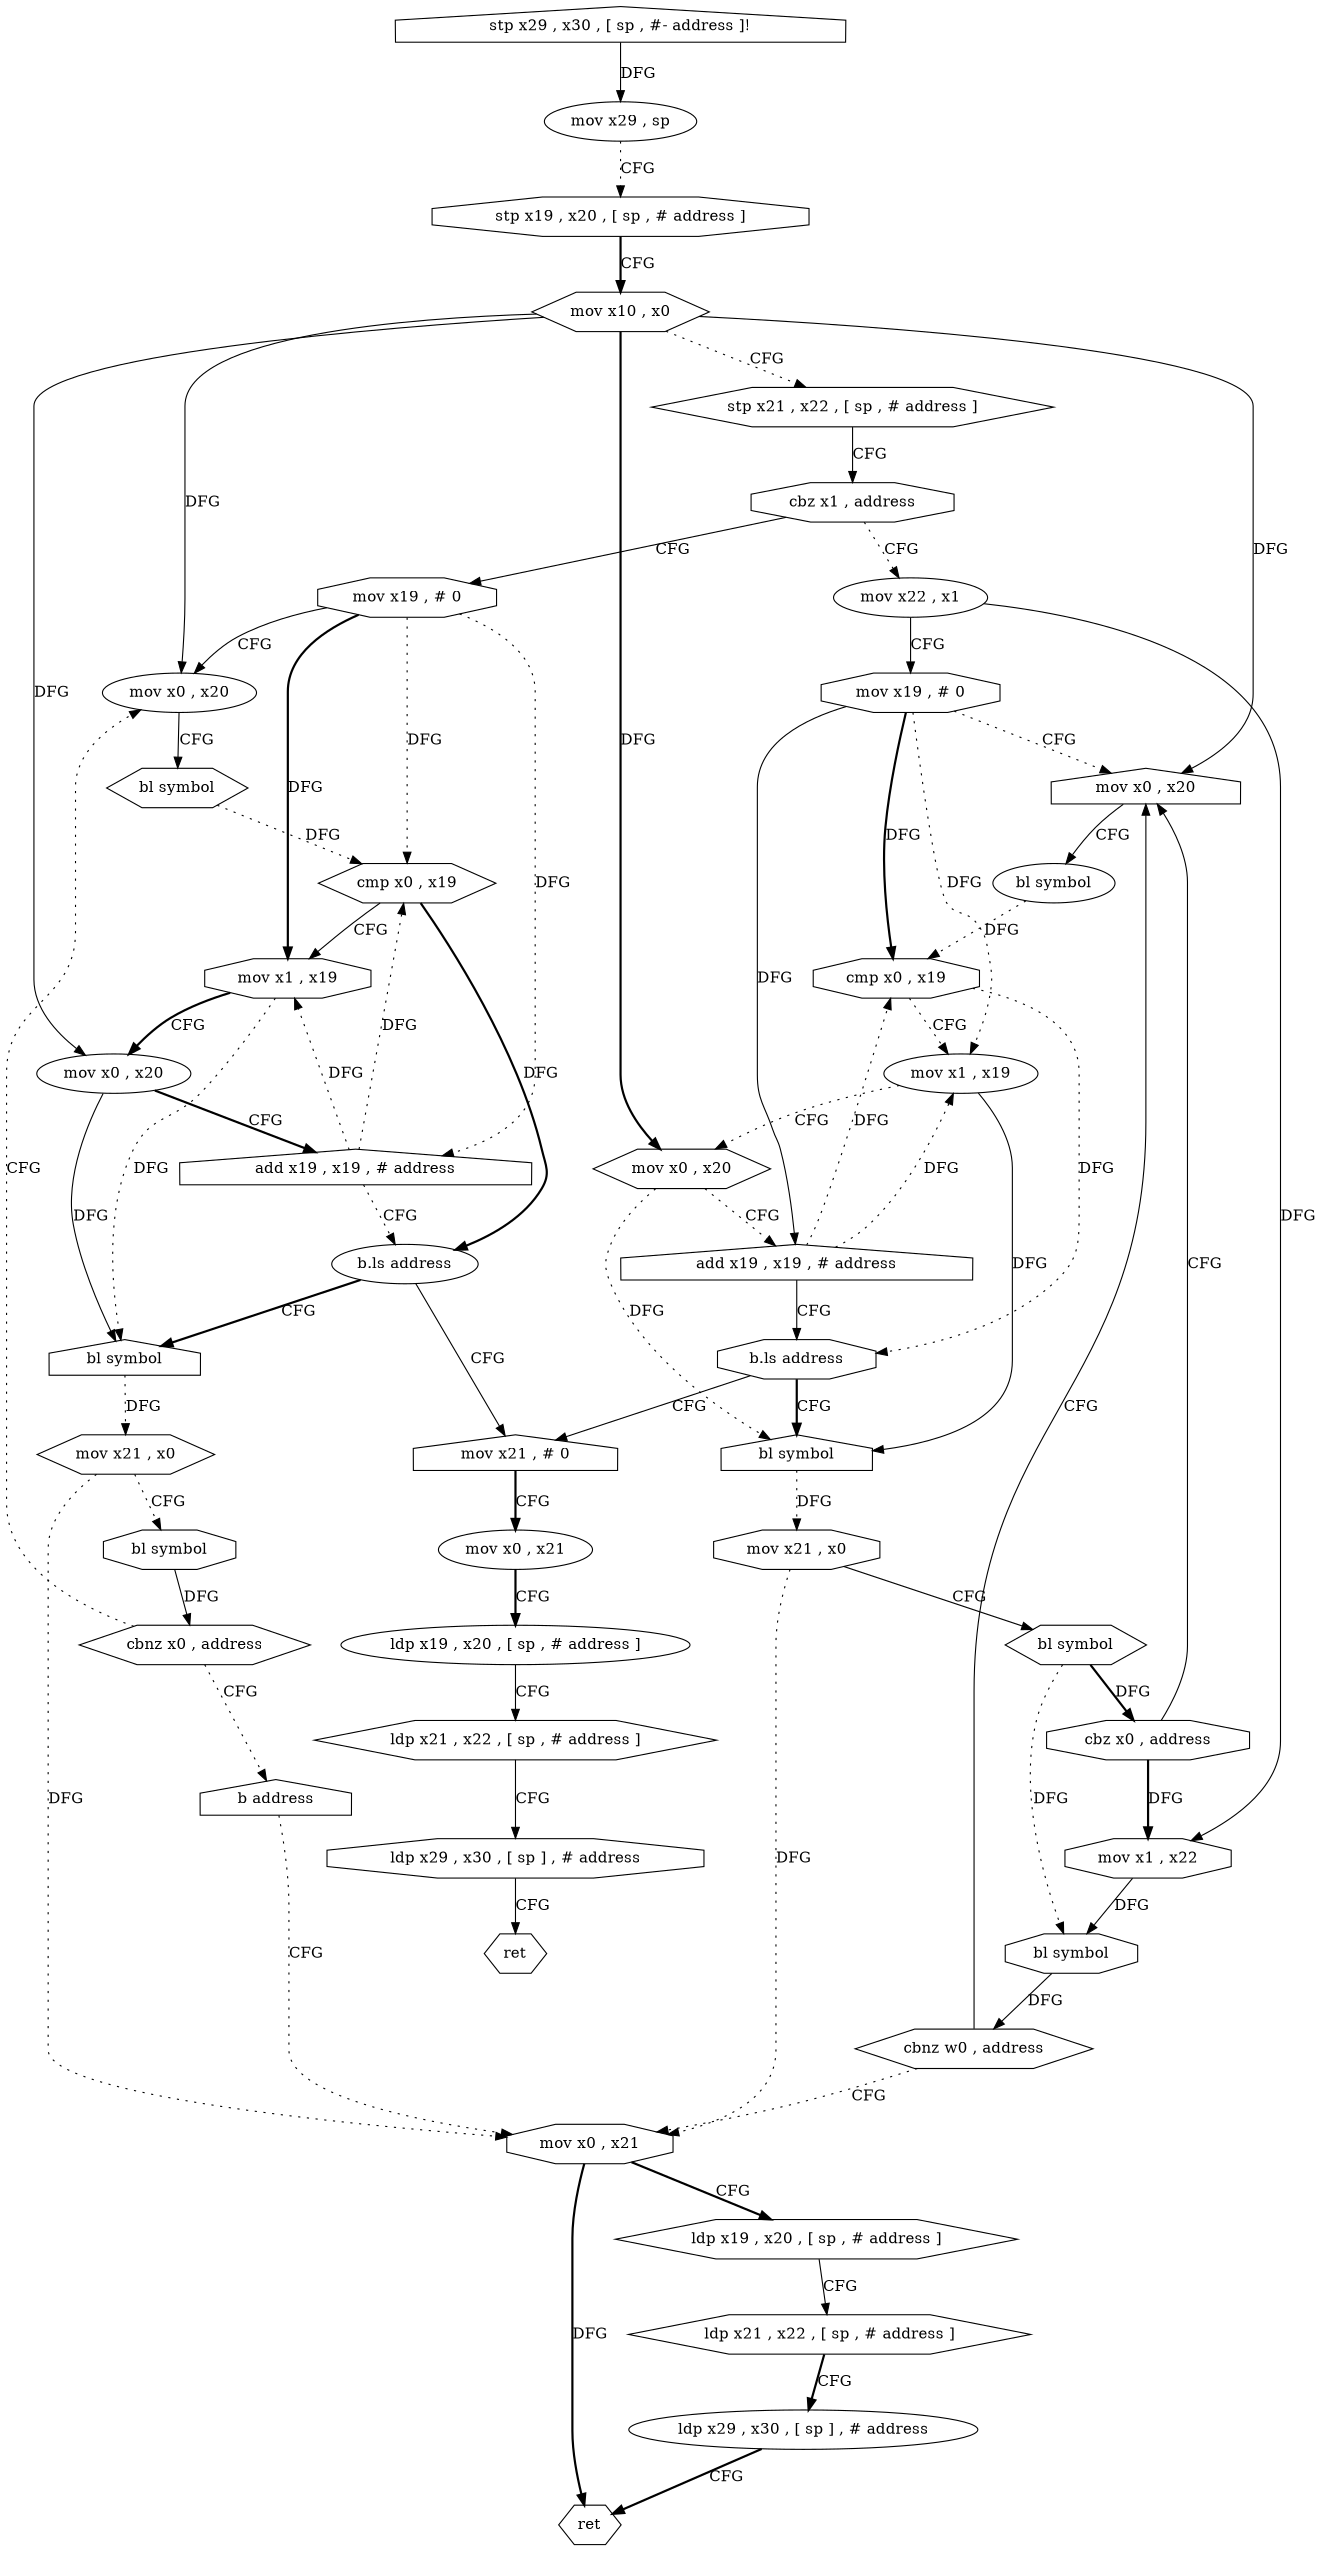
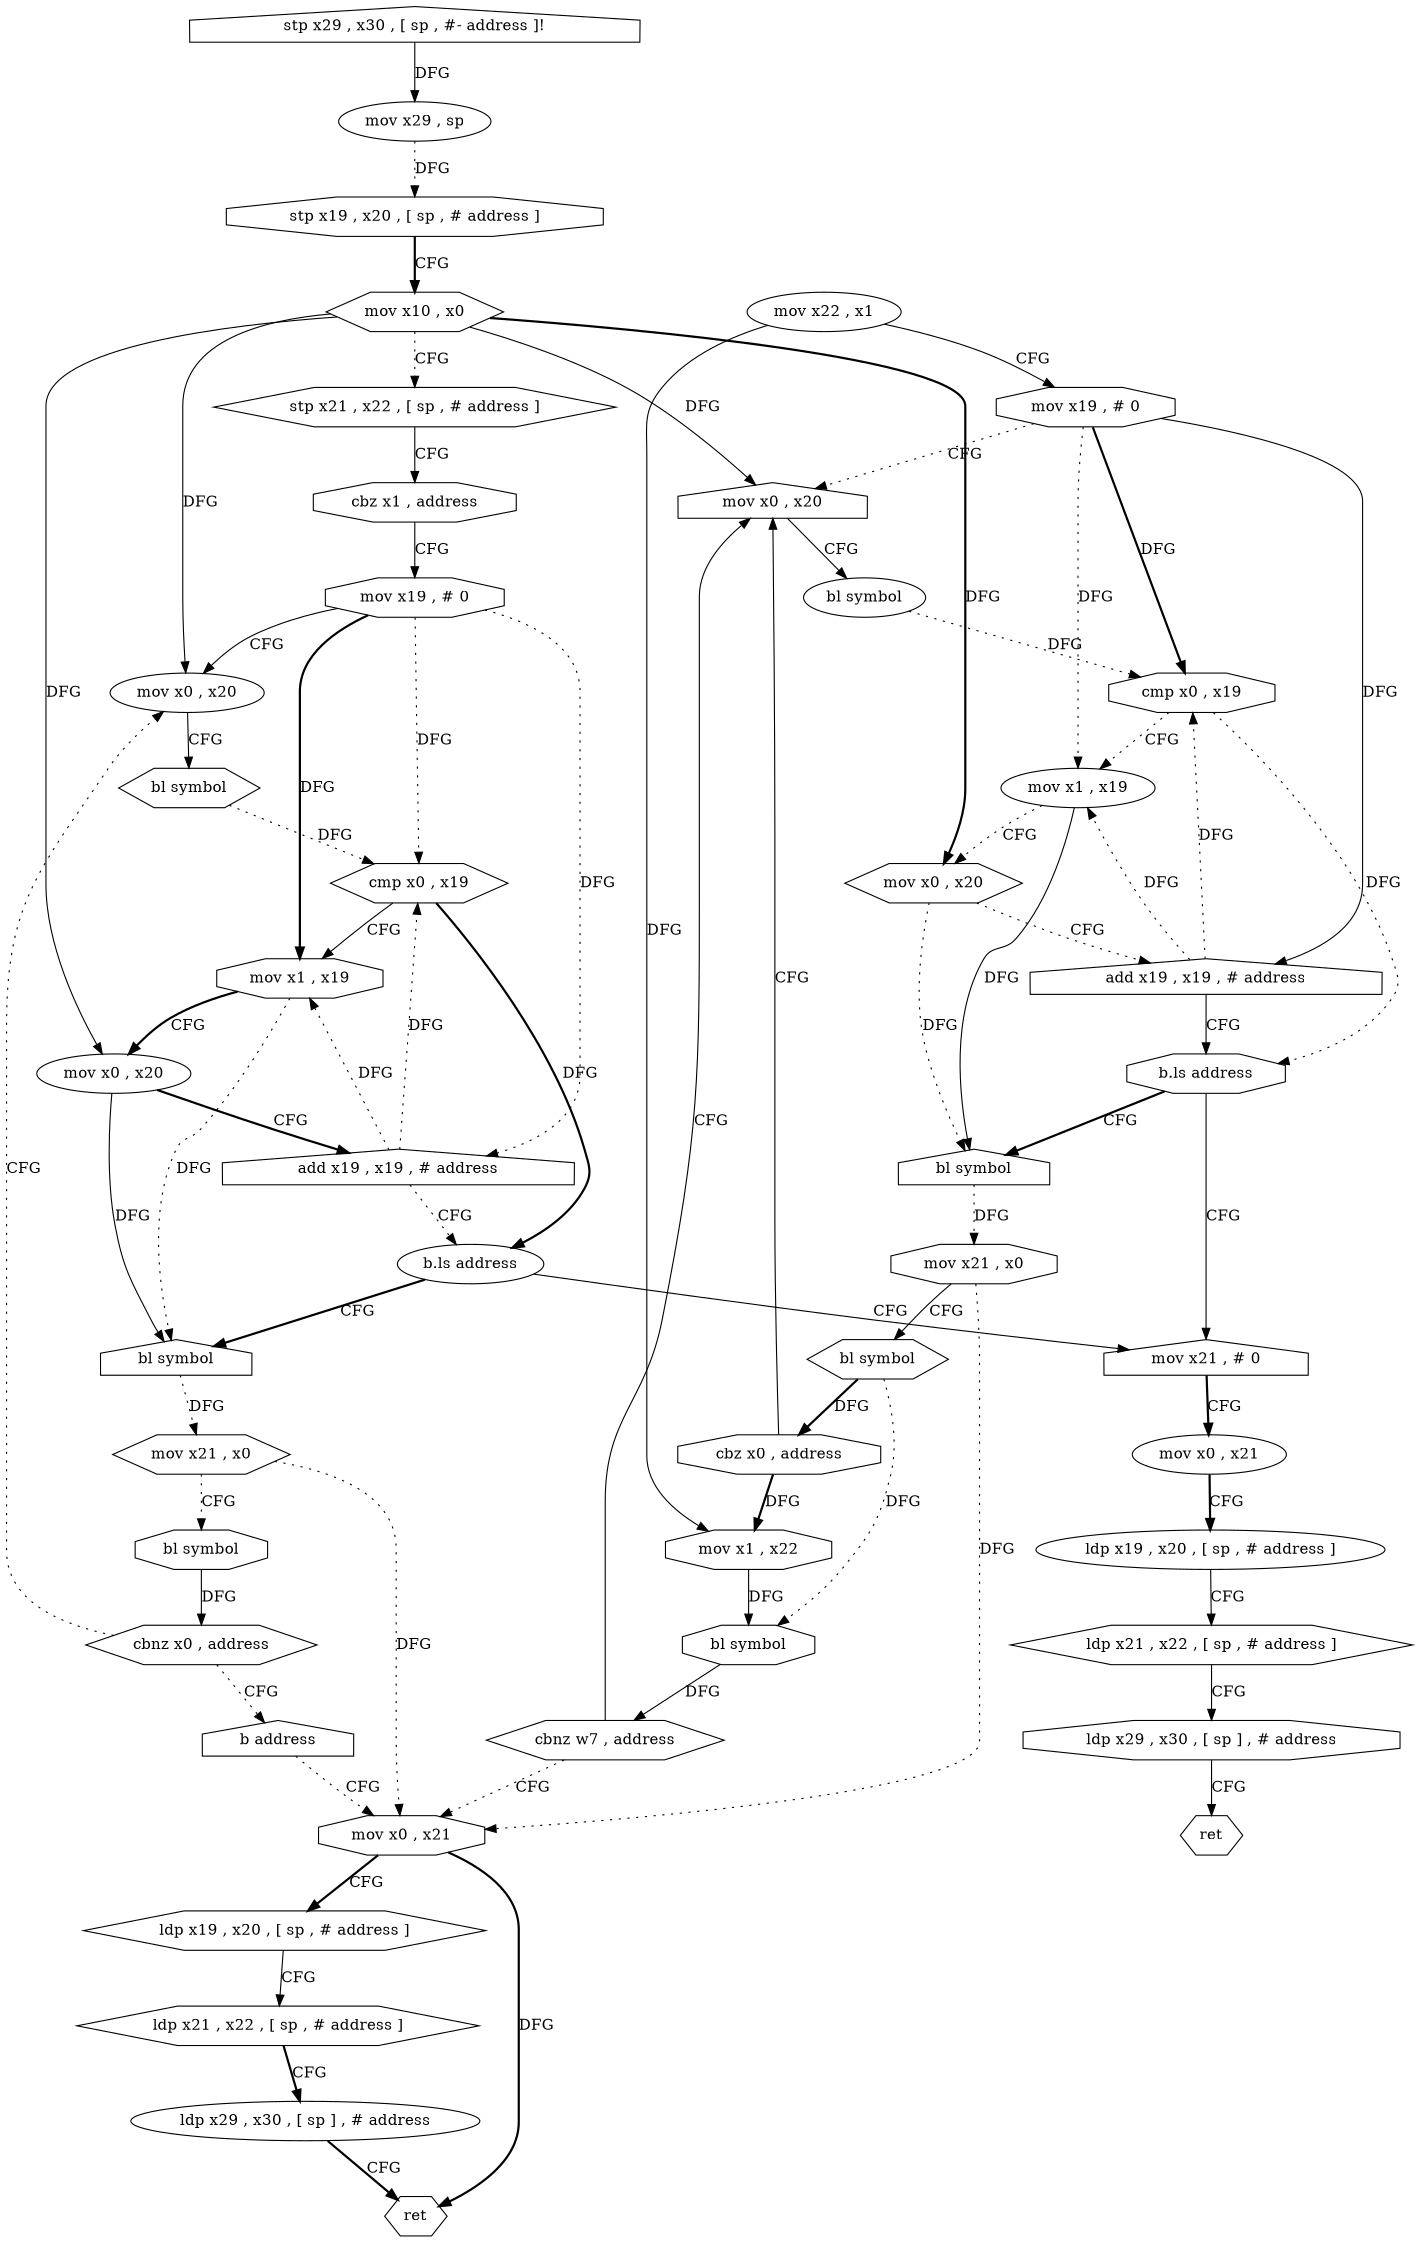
(638, 169) -> (433, 169)
(879, 545) -> none
(974, 2049) -> (605, 1740)
